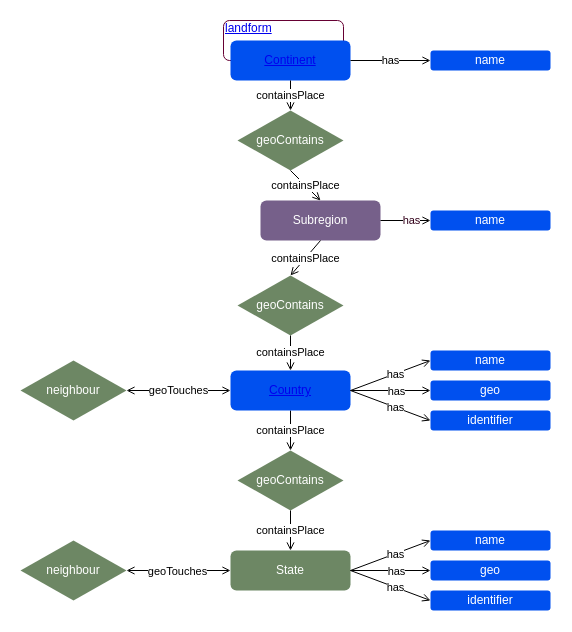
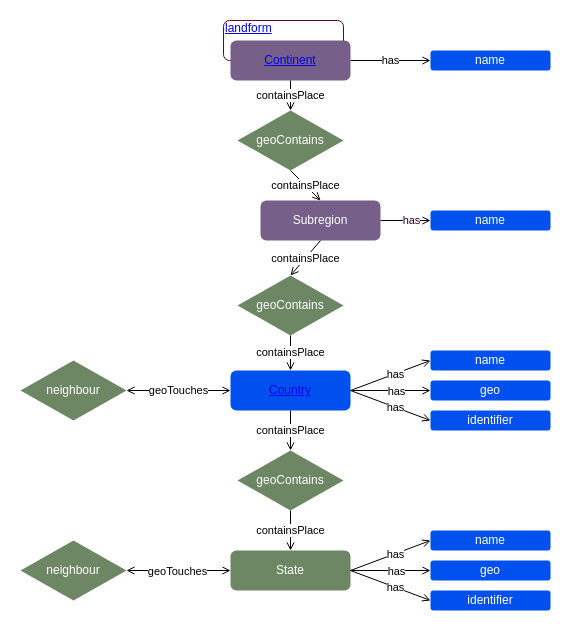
(291, 61) -> (291, 61)
